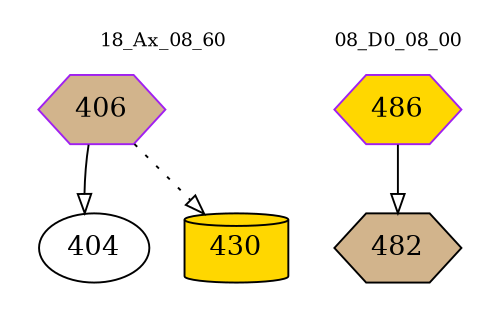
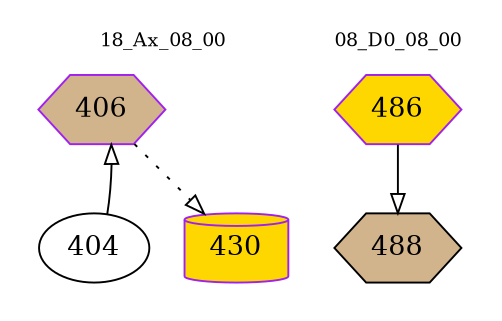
(163, 41) -> (163, 41)
(86, 169) -> (110, 189)
(236, 248) -> (236, 248)
(398, 248) -> (398, 248)
